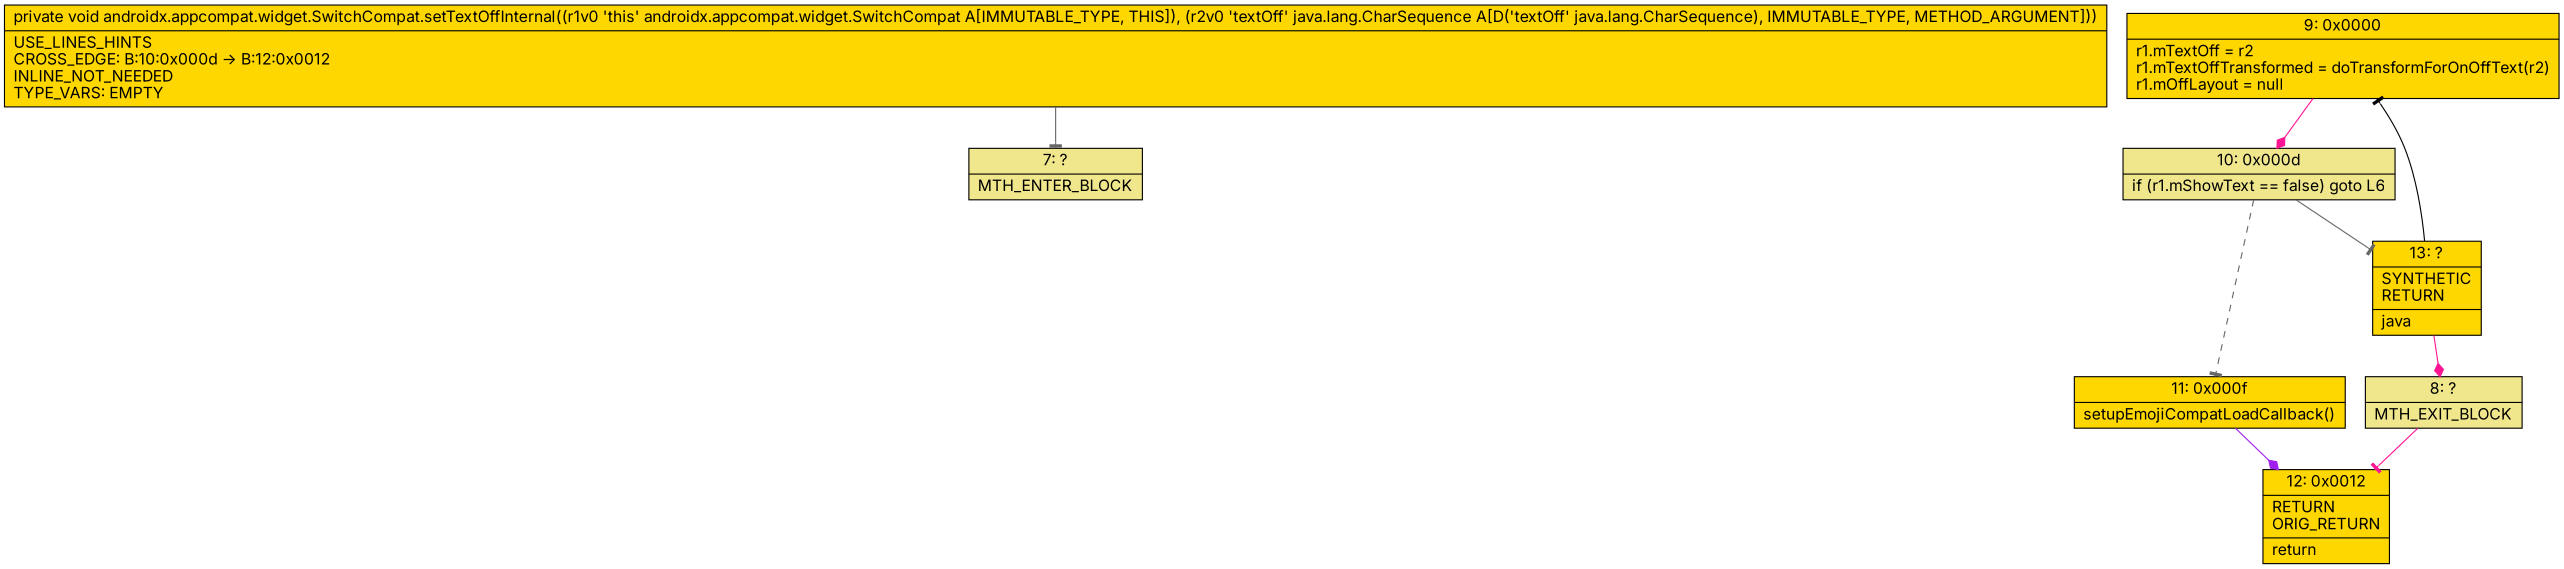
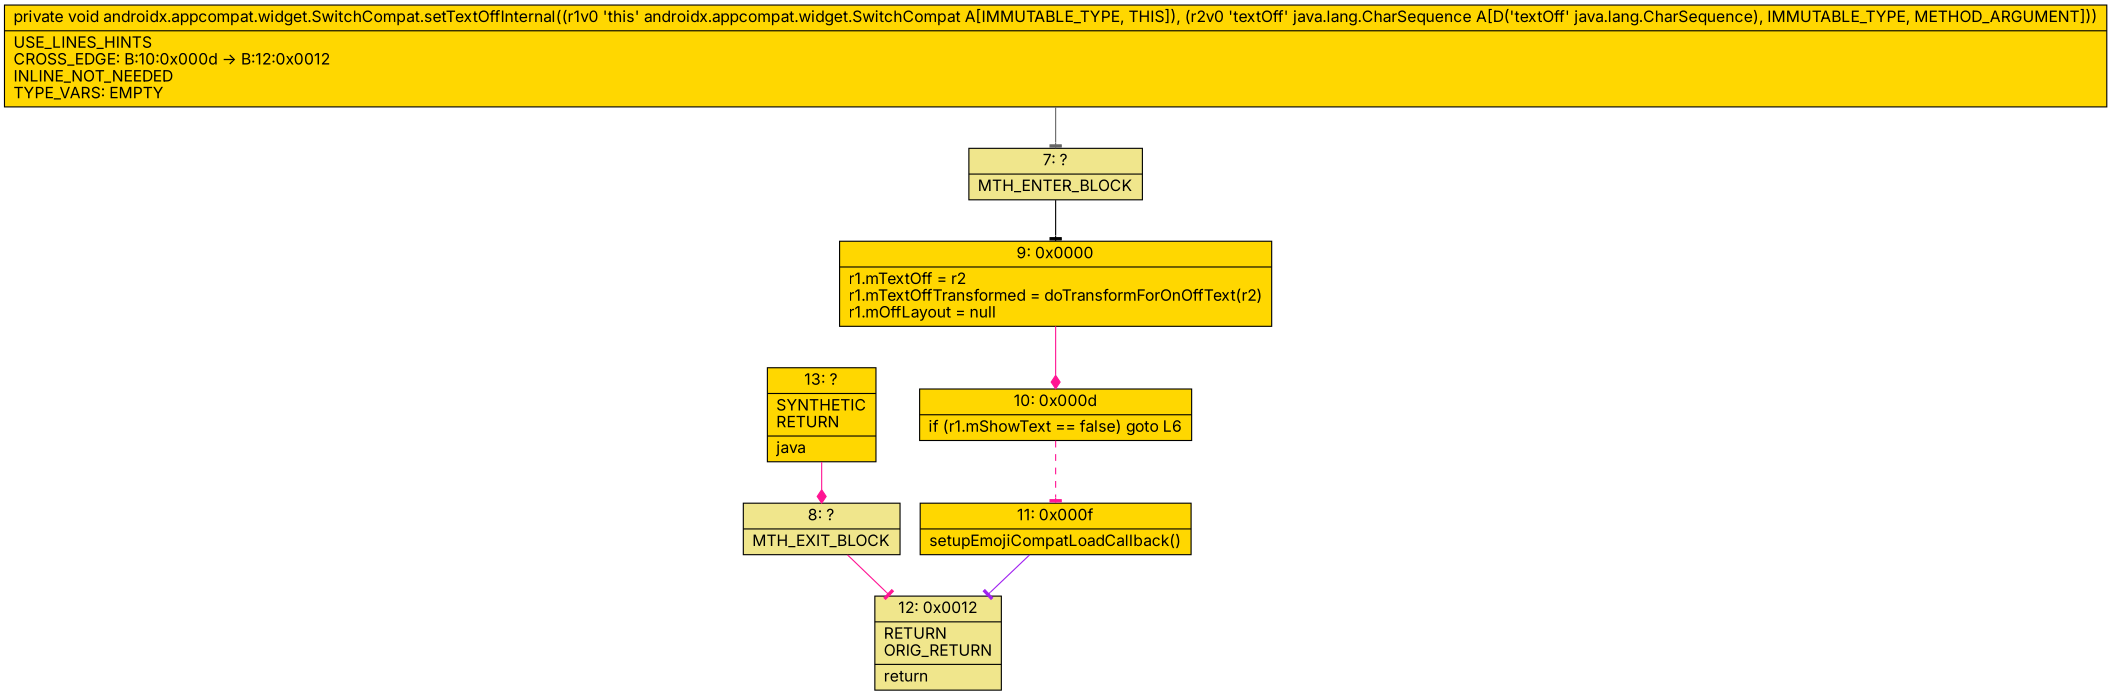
(2412, 169) -> (1056, 218)
(2259, 174) -> (1056, 415)
(2332, 224) -> none
(2235, 285) -> (1056, 469)
(2252, 444) -> (1010, 573)
(2326, 517) -> (938, 643)
